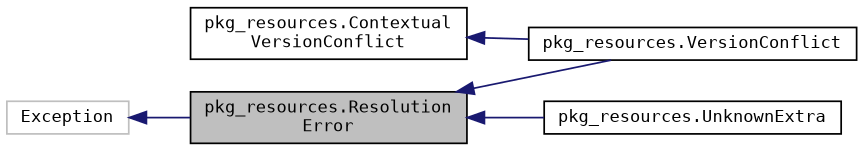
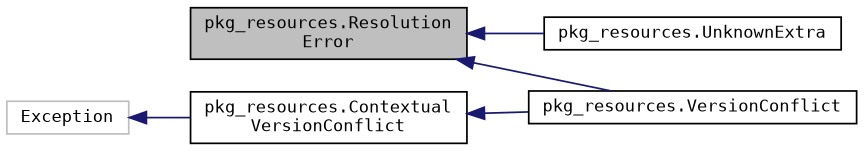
(168, 118) -> (168, 118)
